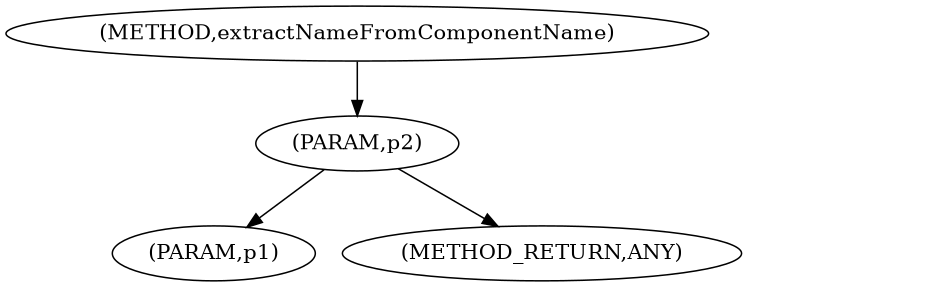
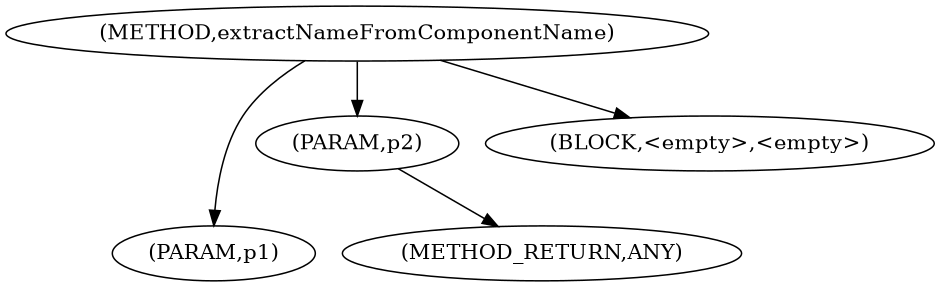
none -> (710, 143)
(292, 194) -> (239, 123)
